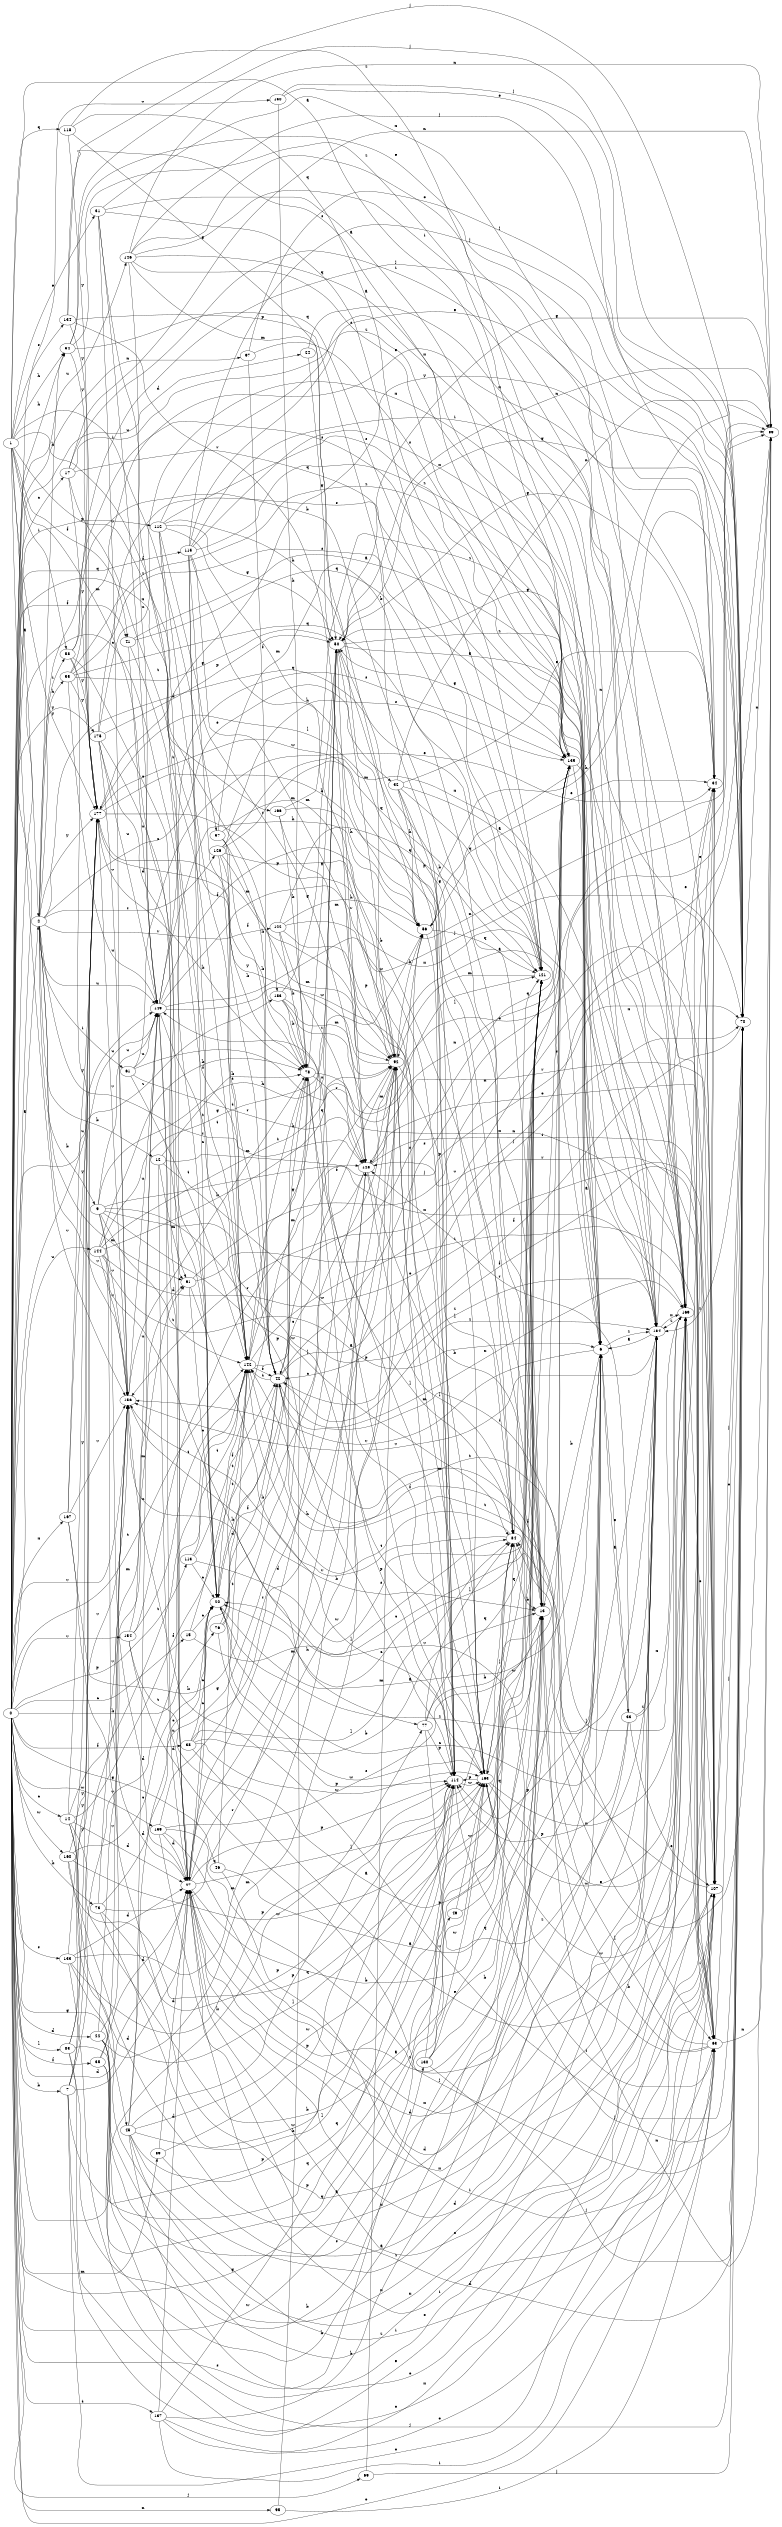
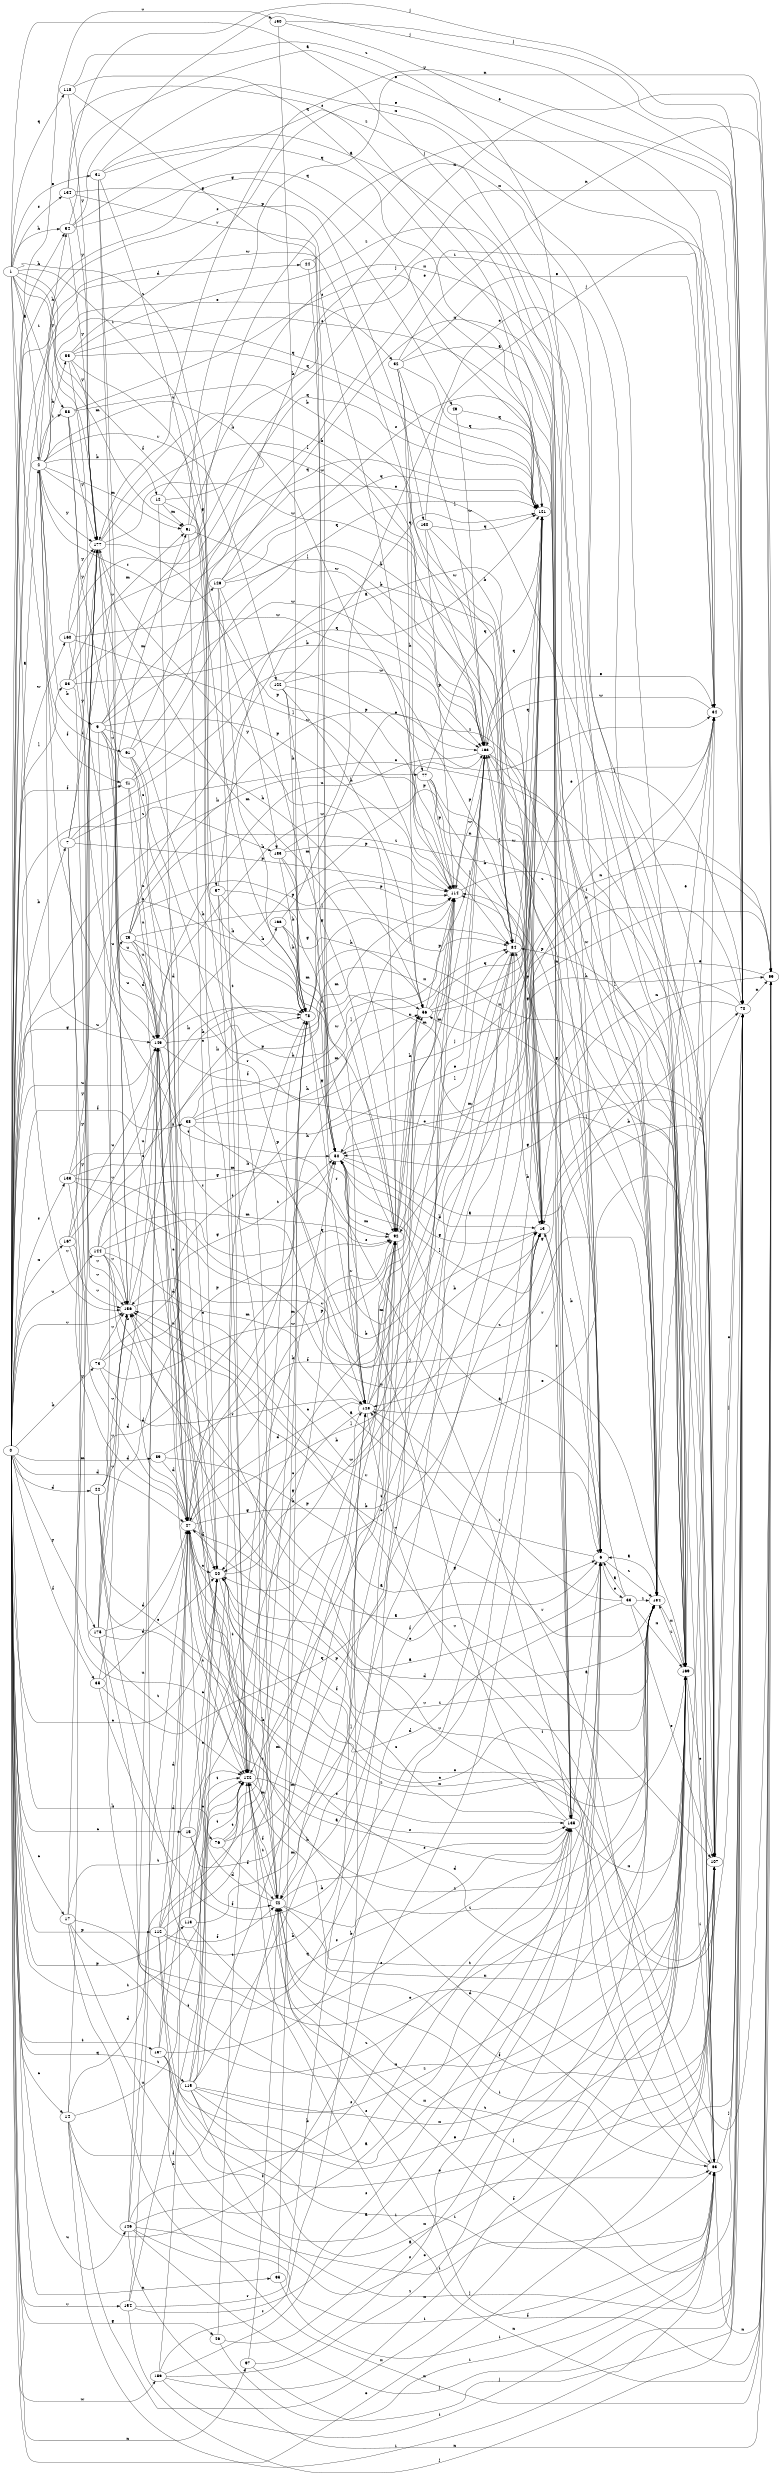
(308, 2046) -> (308, 1360)
(366, 2476) -> none
